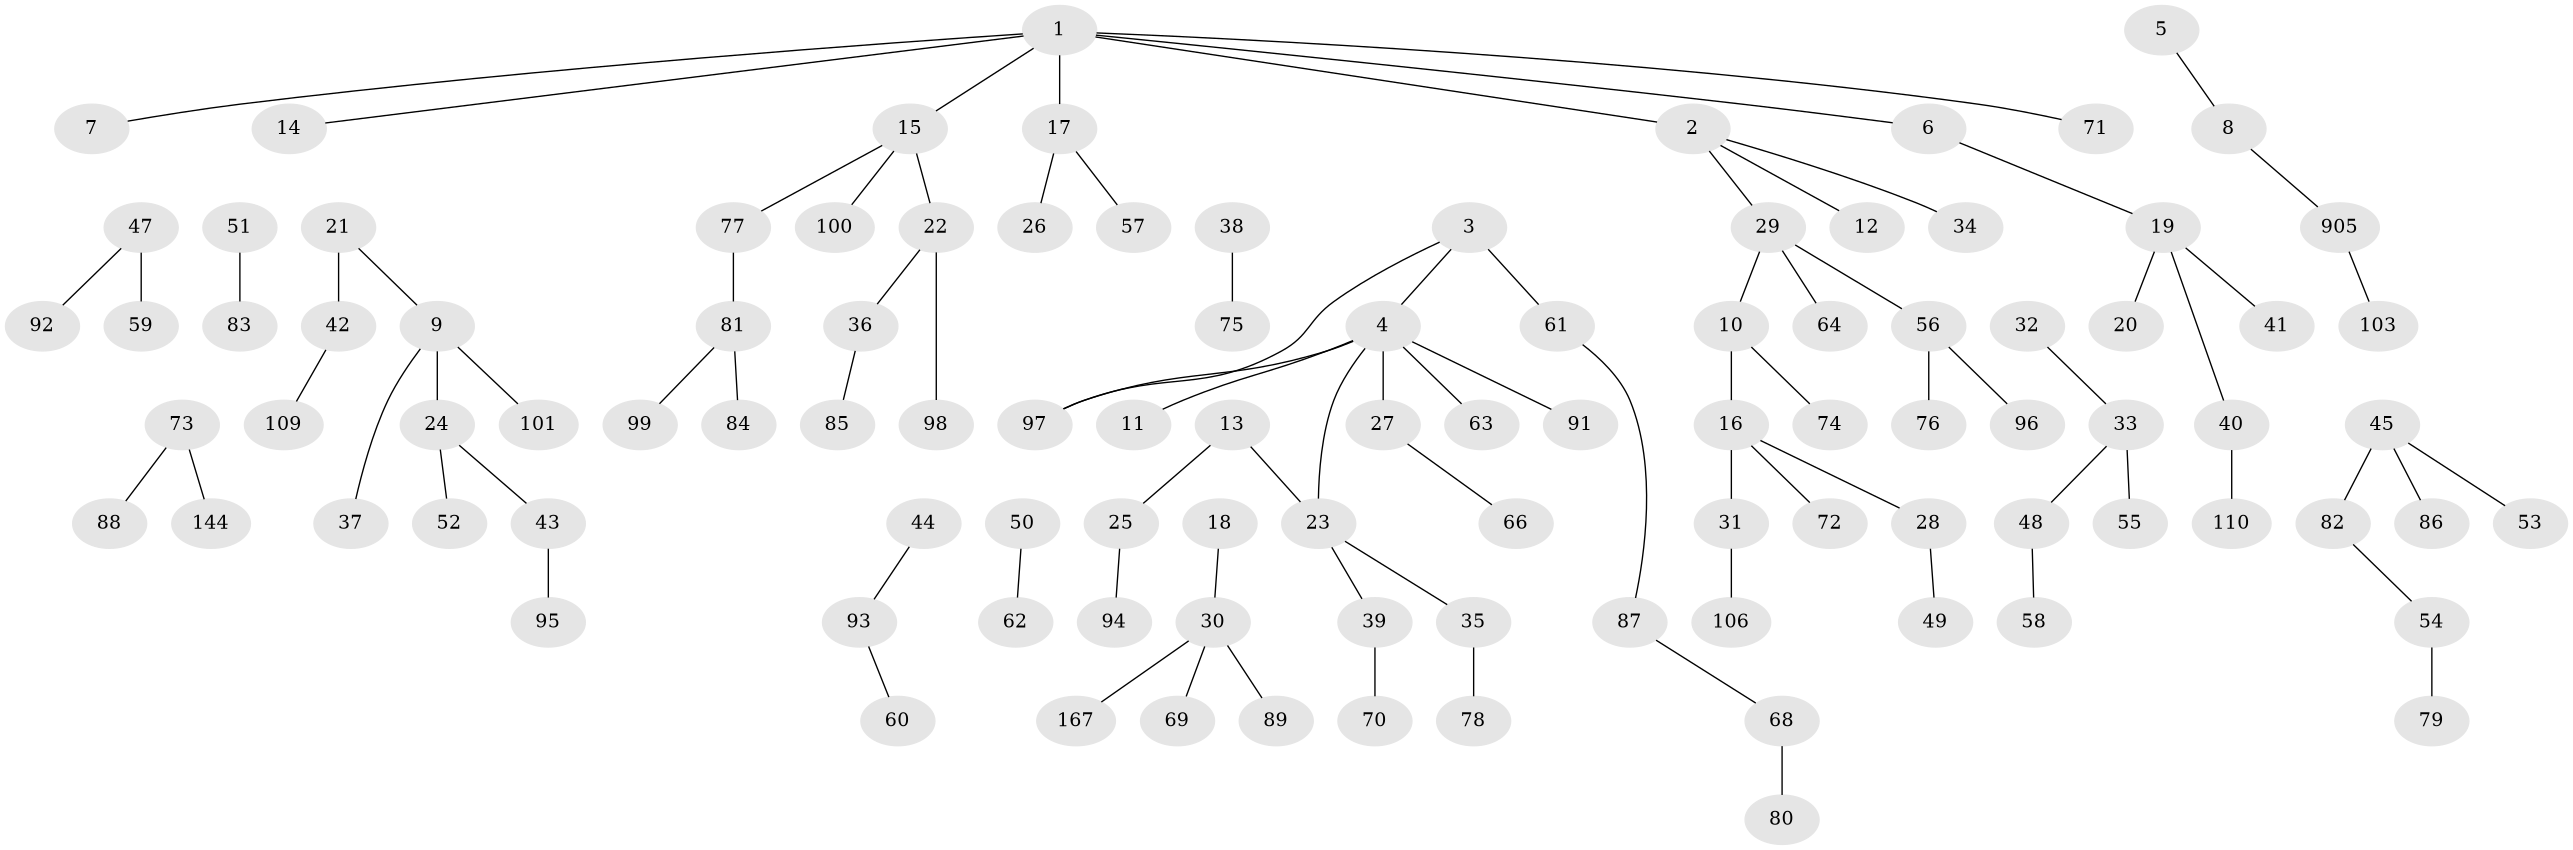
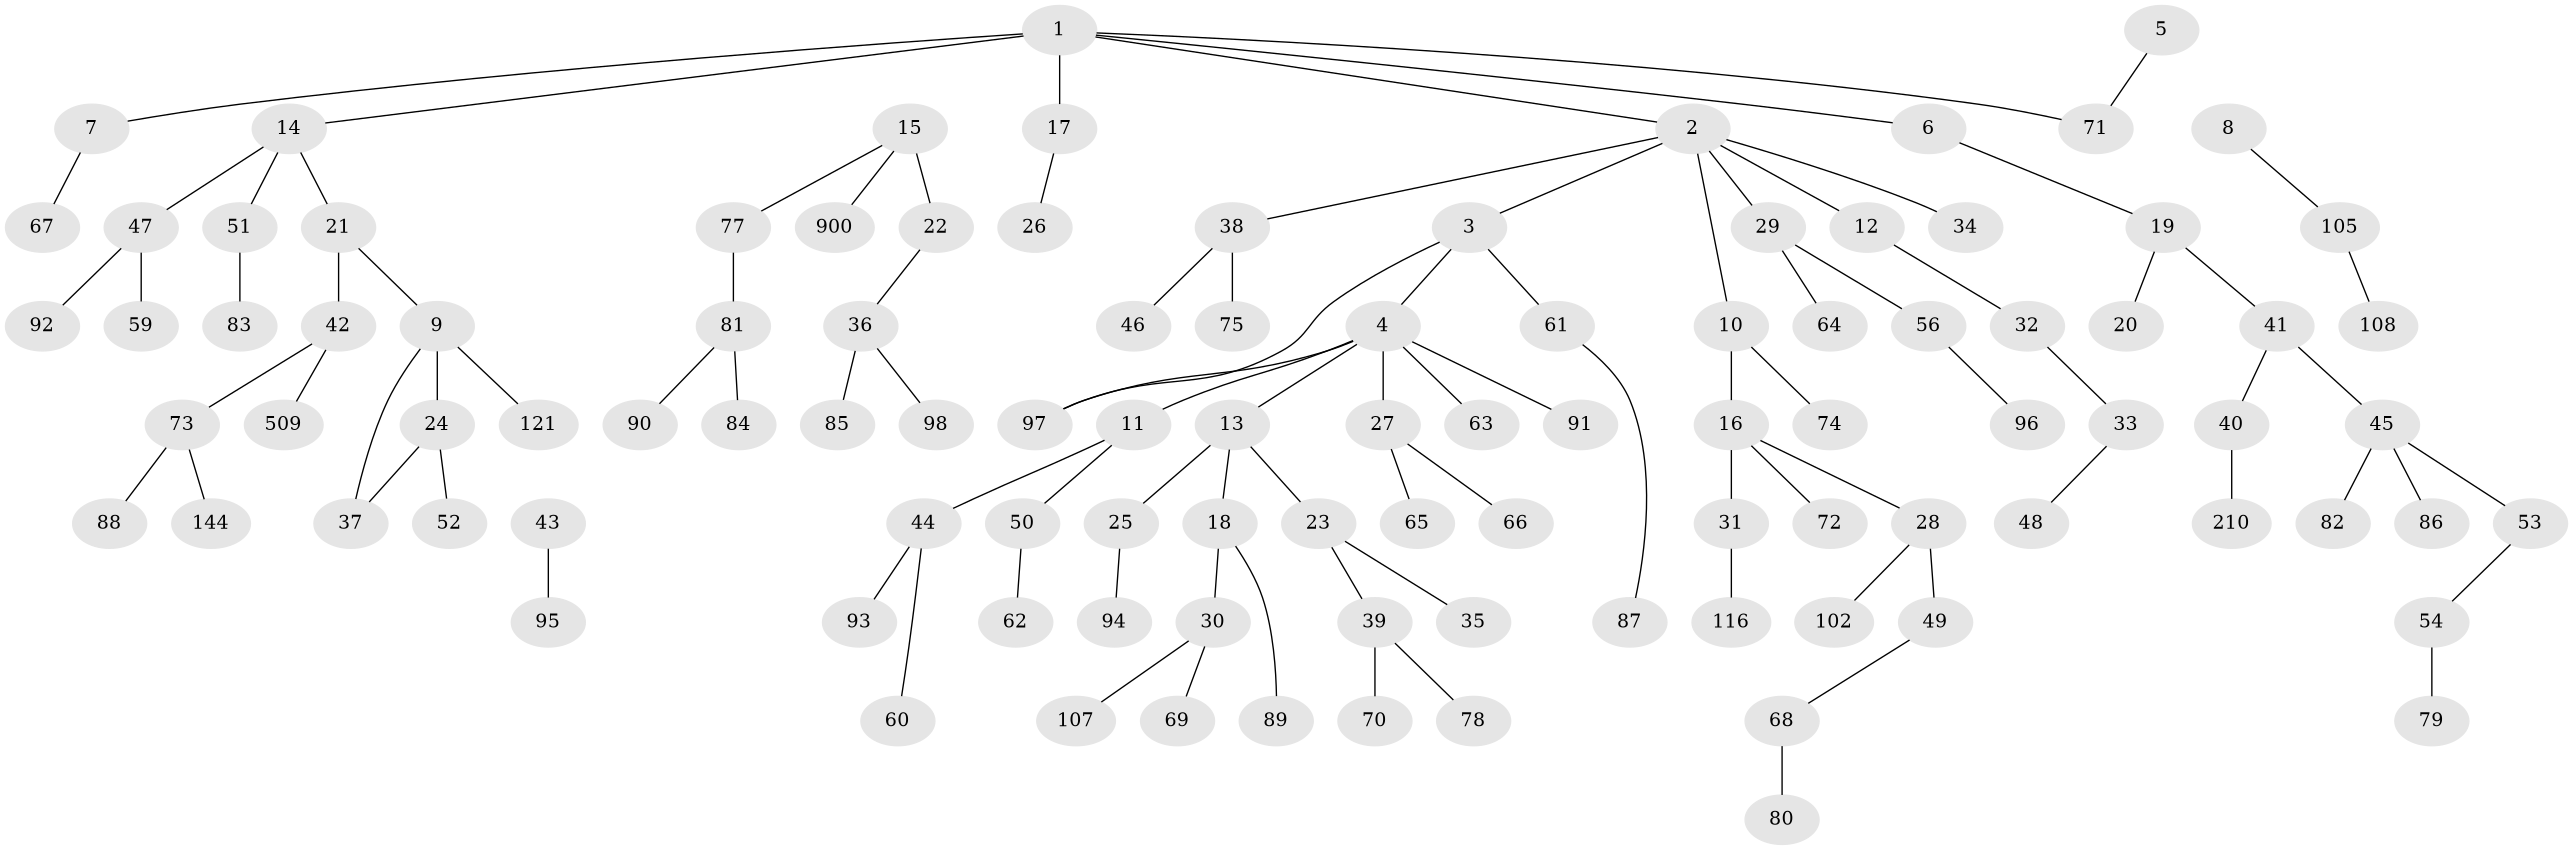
(985, 80) -> none
(2195, 80) -> (2129, 80)
none -> (215, 178)
none -> (265, 178)
none -> (314, 178)
none -> (1463, 178)
none -> (1581, 178)
none -> (42, 228)
(835, 228) -> (835, 228)
(1134, 228) -> none
(2340, 228) -> (2340, 228)
(1750, 277) -> (1712, 228)
none -> (1947, 277)
(936, 326) -> (899, 376)
none -> (1134, 326)
(2197, 326) -> (2254, 376)
(2378, 326) -> (2378, 326)
none -> (261, 376)
none -> (2330, 376)
(1328, 419) -> (1308, 376)
(284, 425) -> (284, 425)
(539, 425) -> (539, 425)
(640, 425) -> (640, 425)
(1929, 425) -> none
(493, 474) -> (394, 474)
none -> (1029, 474)
none -> (1078, 474)
none -> (1226, 474)
none -> (1417, 524)
(2130, 524) -> none
(2232, 524) -> (2232, 524)
(2382, 573) -> (2481, 573)
(1731, 622) -> (1731, 622)
none -> (1834, 622)
(2034, 622) -> none
(879, 672) -> (912, 622)
(1245, 672) -> (1268, 618)
(1474, 672) -> (1424, 672)
(1706, 672) -> (1859, 672)
(1076, 721) -> (1076, 721)
